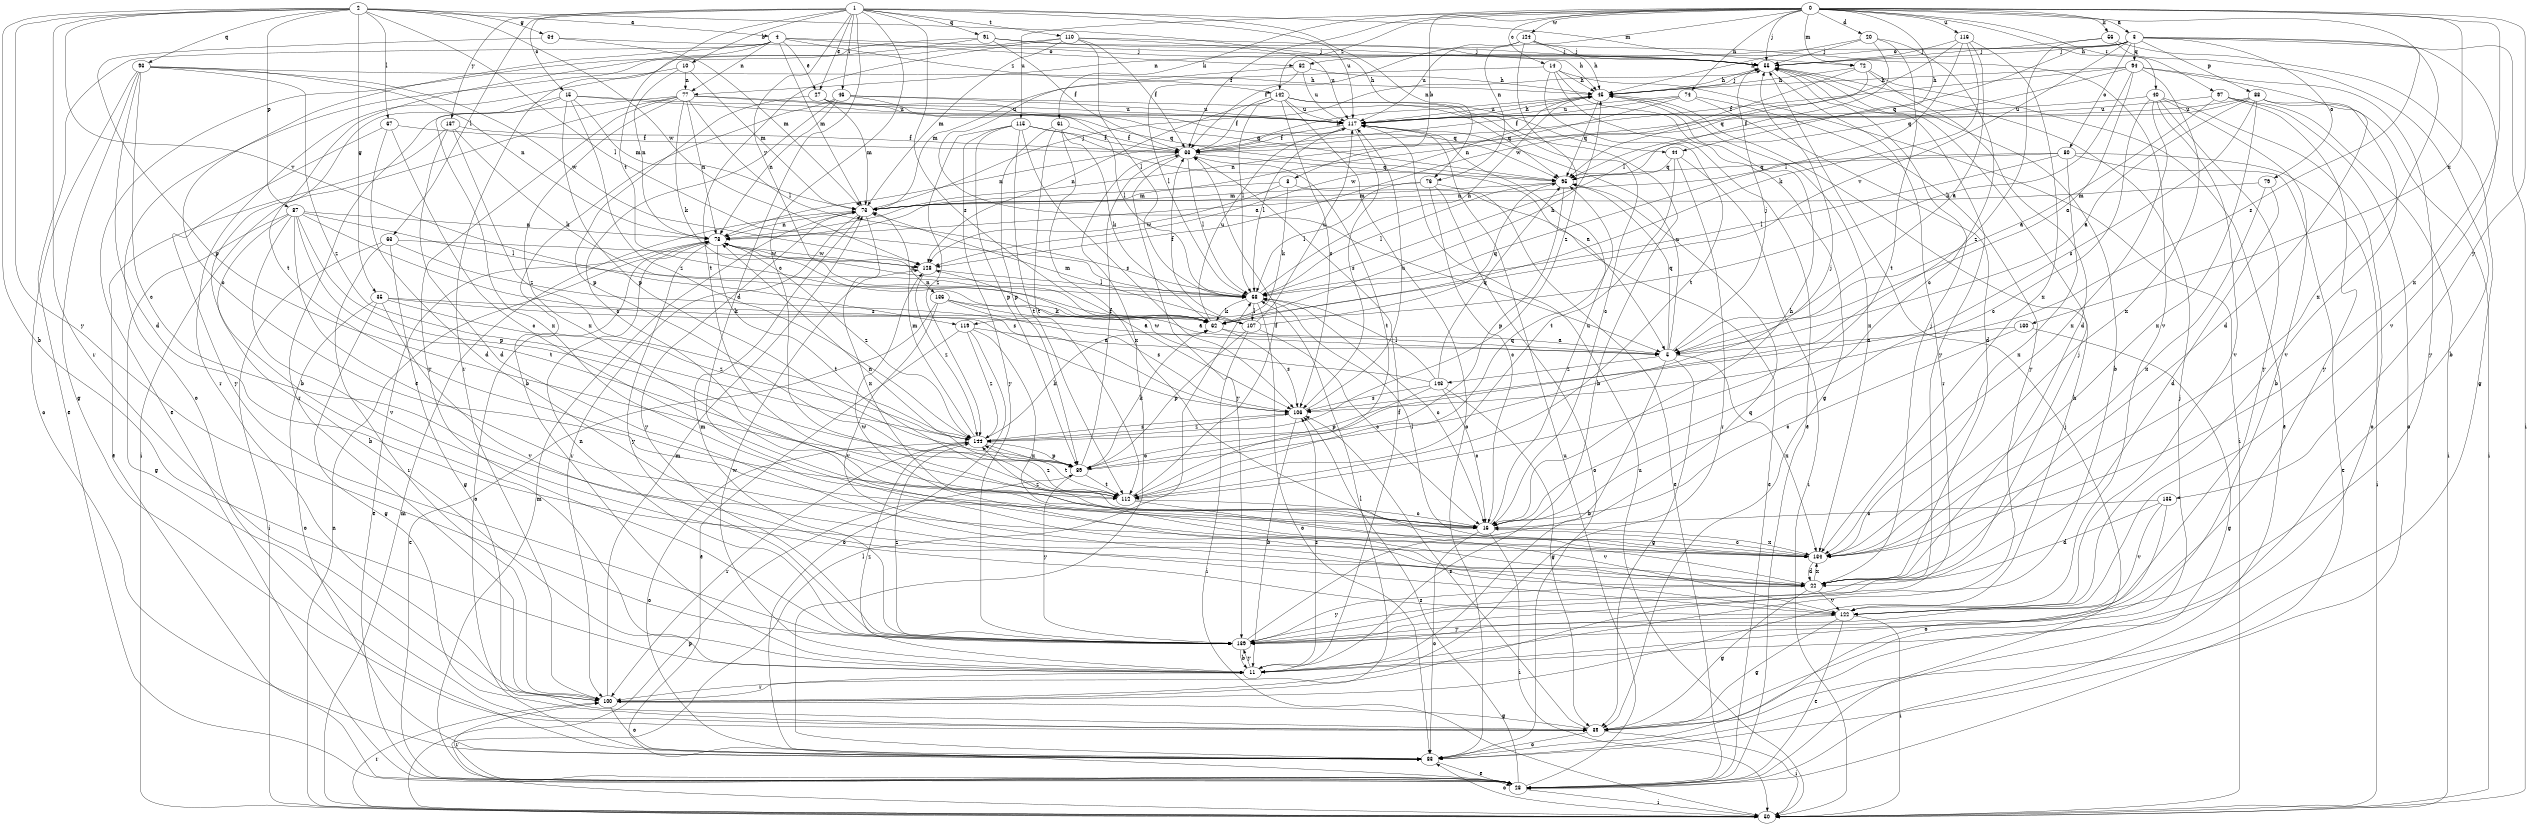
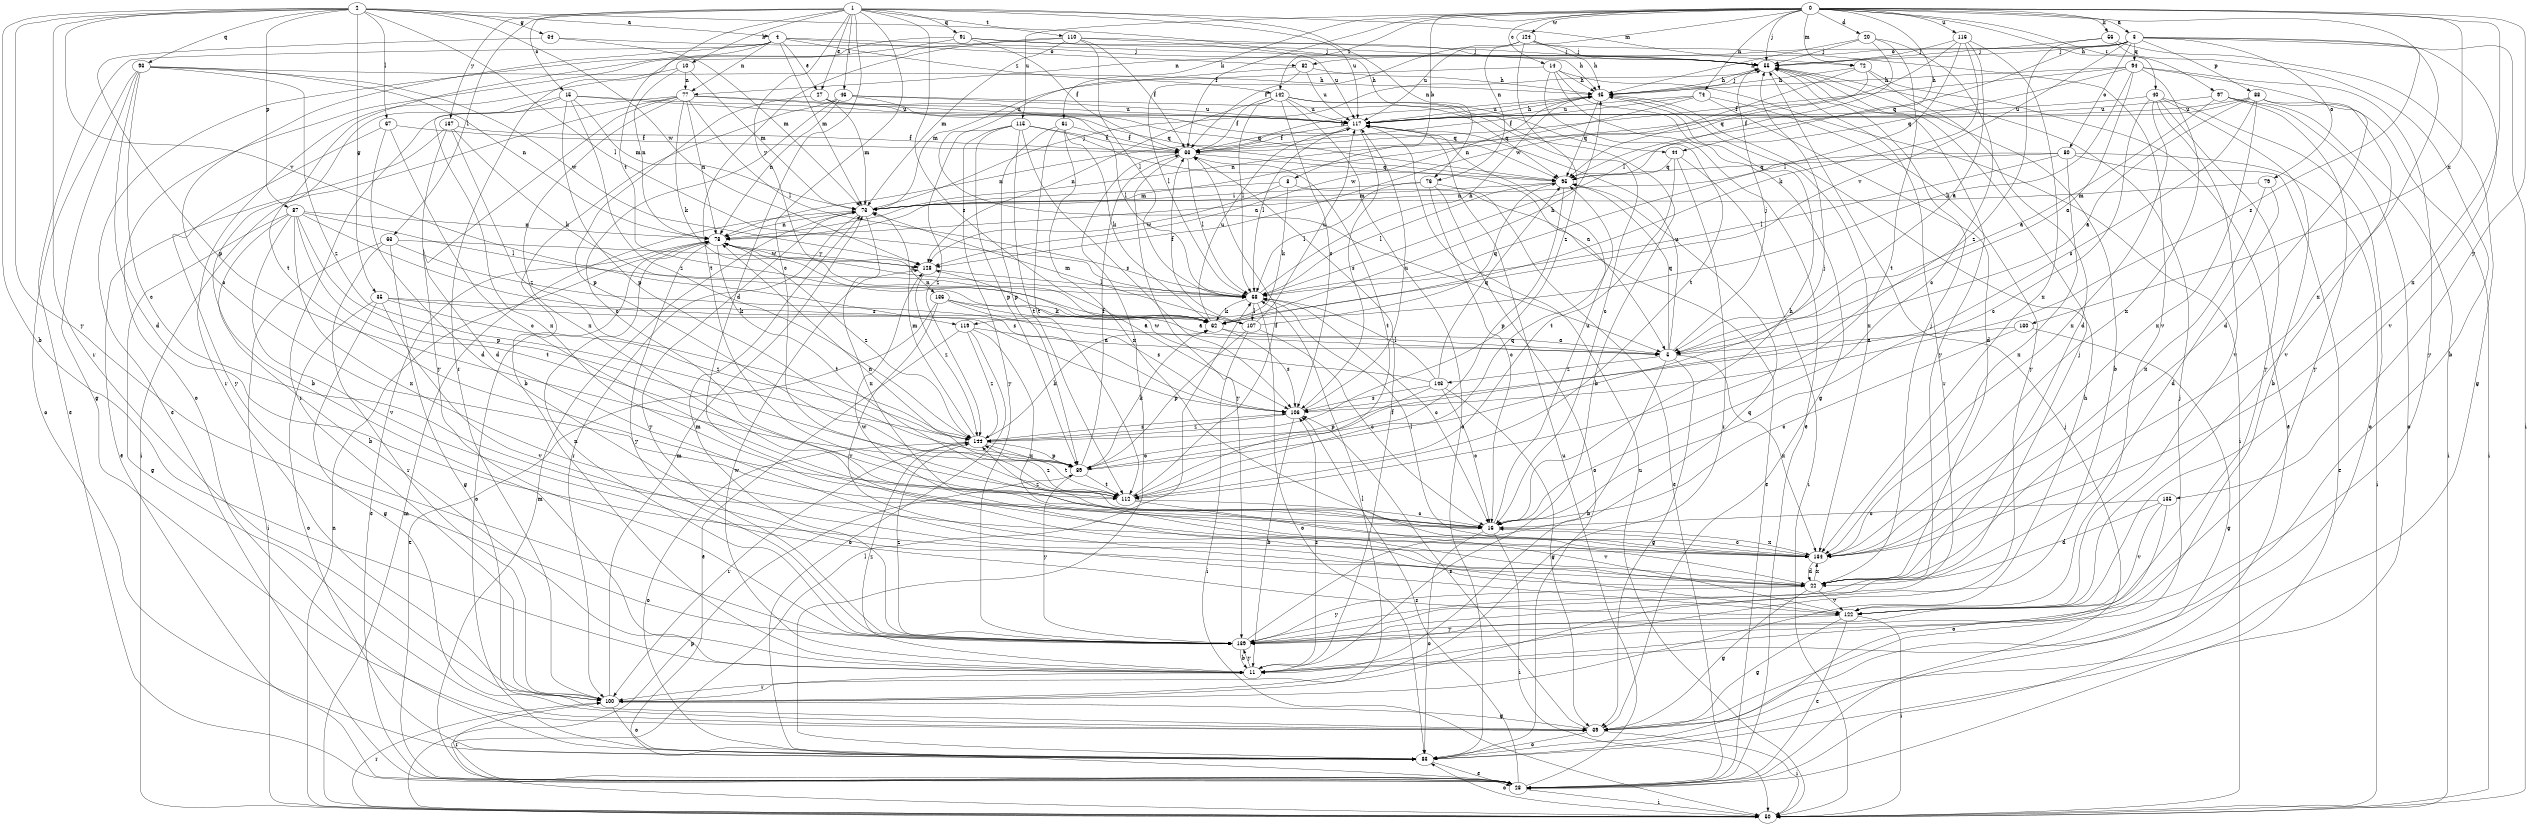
(1233, 196) -> (1234, 196)
(822, 254) -> (821, 254)
(417, 384) -> (411, 384)
